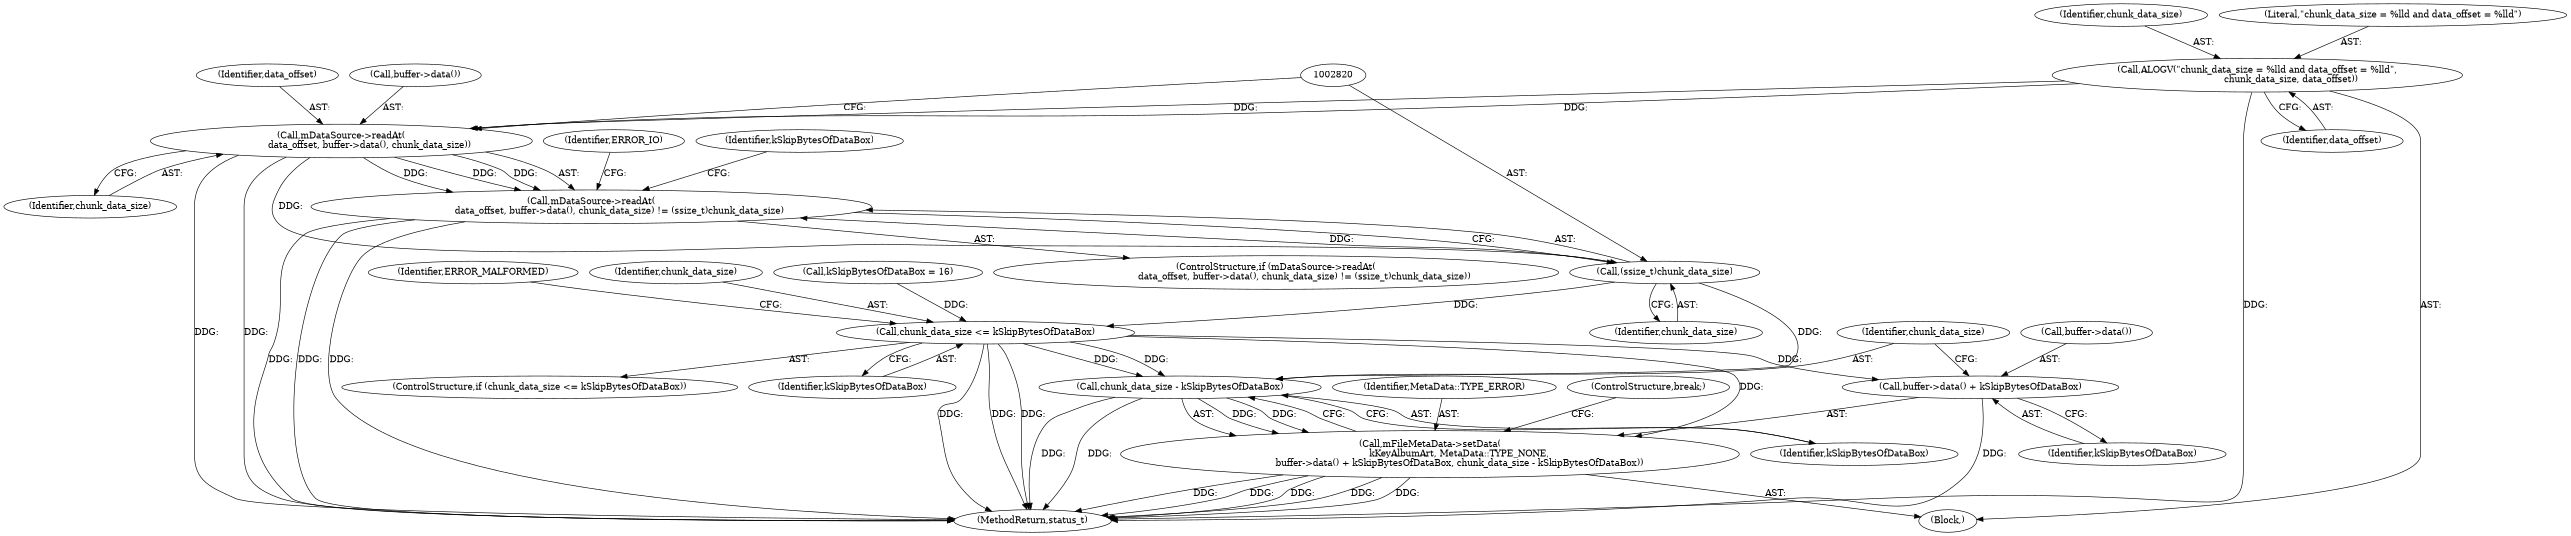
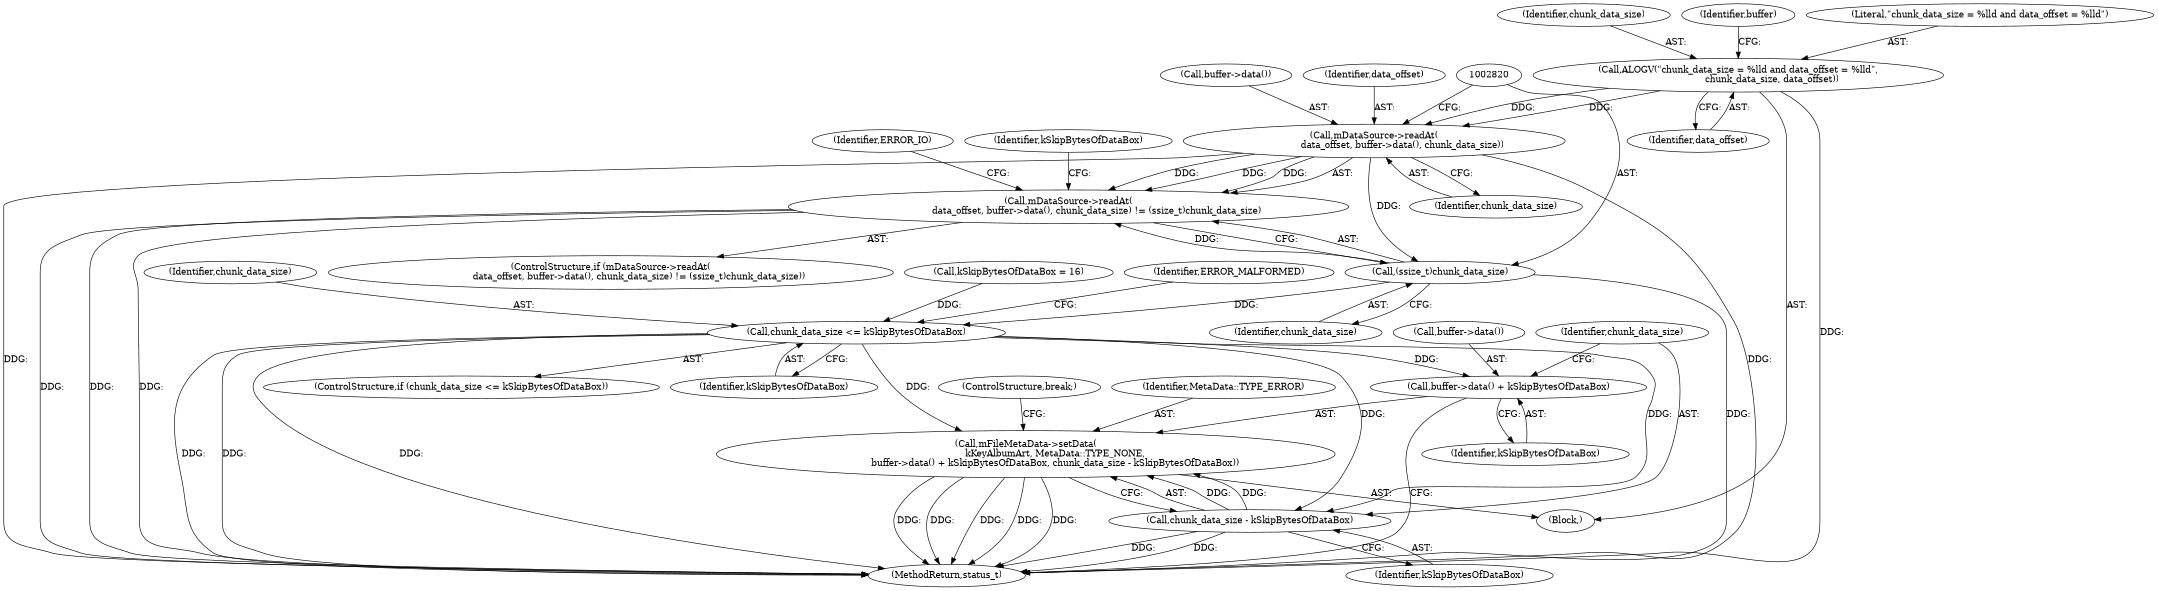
none -> (1738, 15)
(1607, 373) -> (1614, 559)
(1996, 454) -> (1423, 494)
